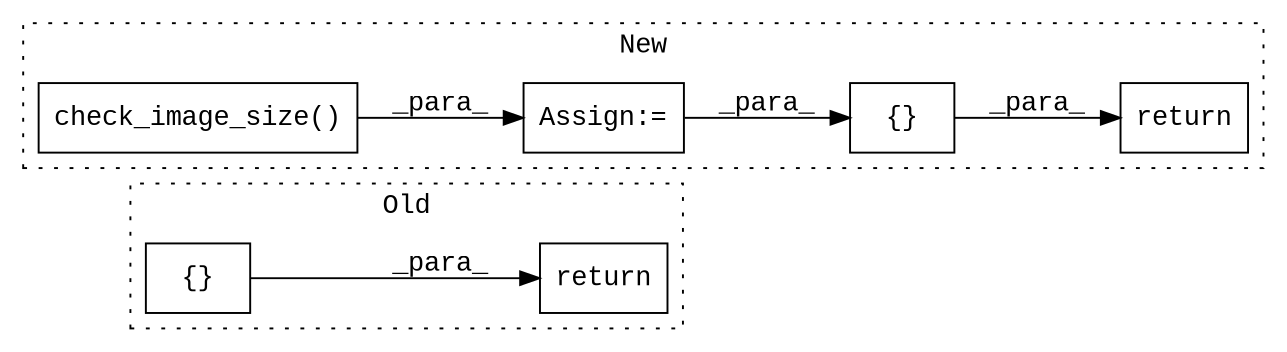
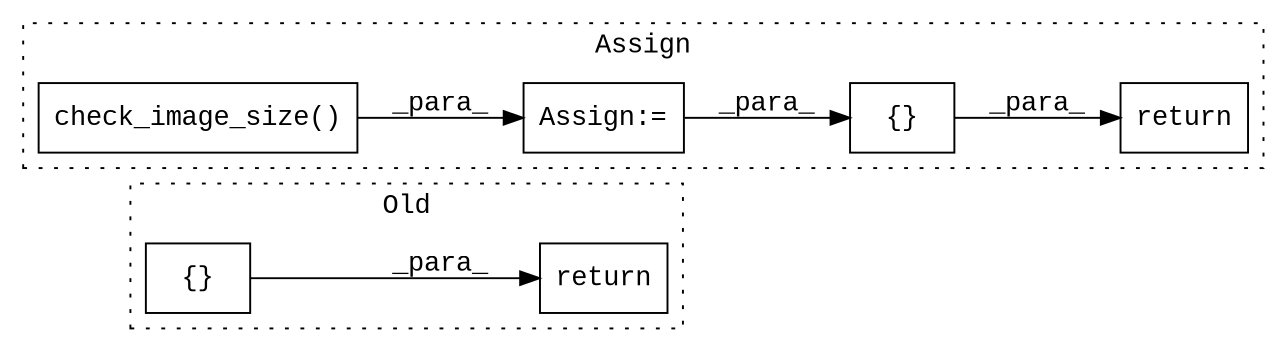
(643, 45) -> (643, 45)
